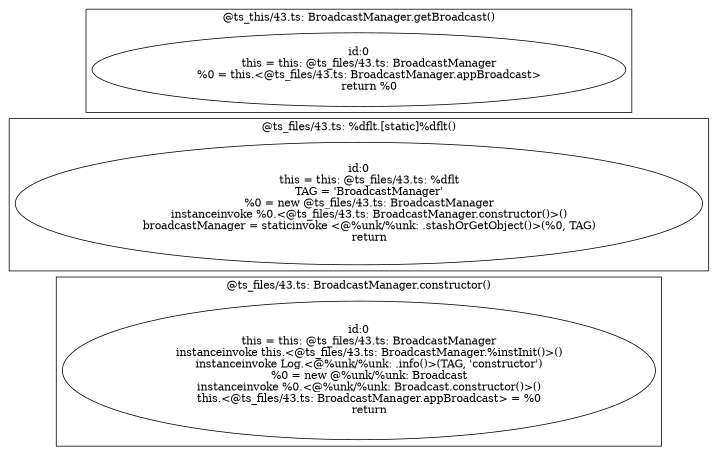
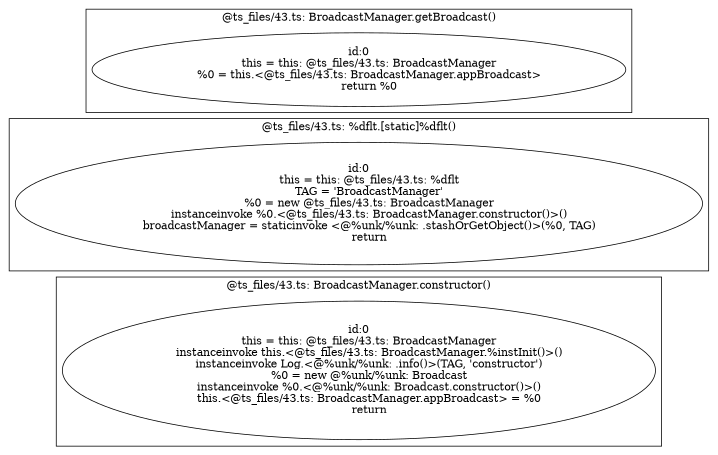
(359, 18) -> (359, 18)
